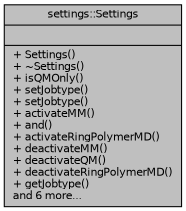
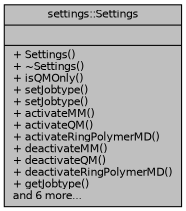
(33, 125) -> (53, 125)
